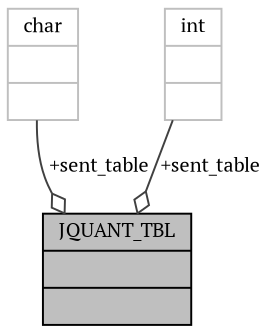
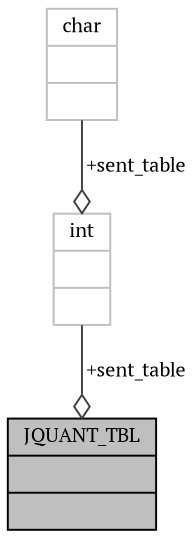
(40, 158) -> (82, 155)
